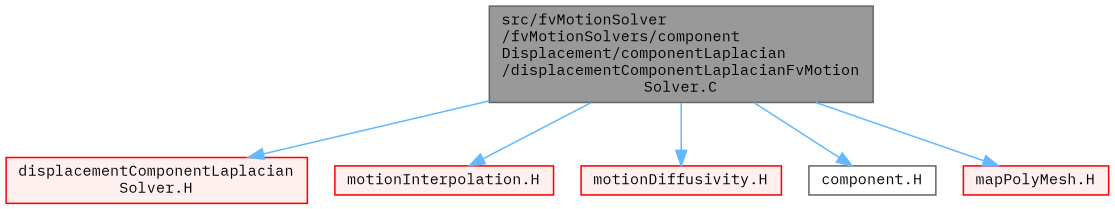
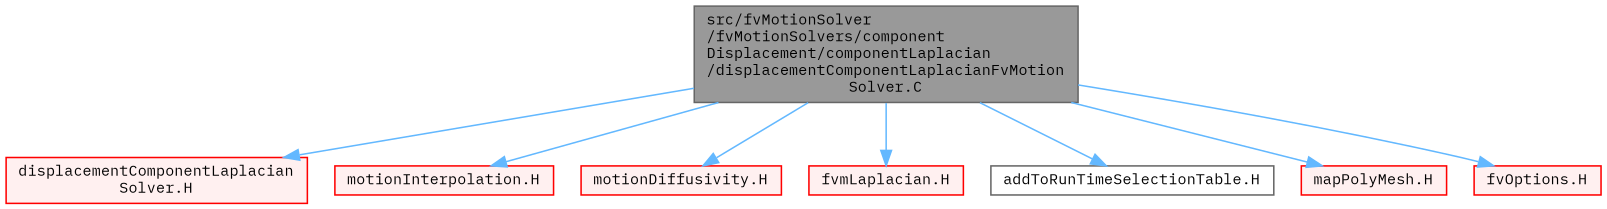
(872, 180) -> (1132, 180)
none -> (886, 180)
none -> (1538, 180)
